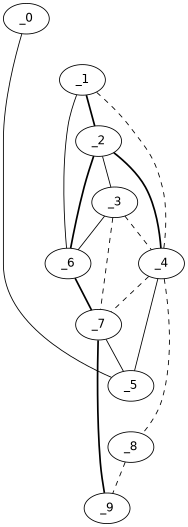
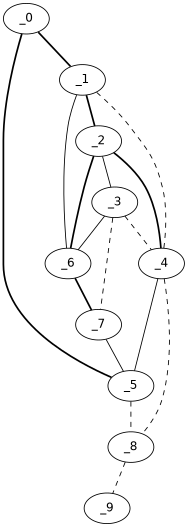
none -> (54, 49)
(3, 231) -> (3, 231)
(130, 294) -> none
(98, 417) -> none
none -> (131, 417)
